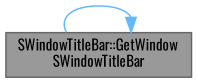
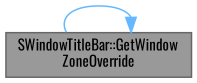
(99, 55) -> (99, 55)
